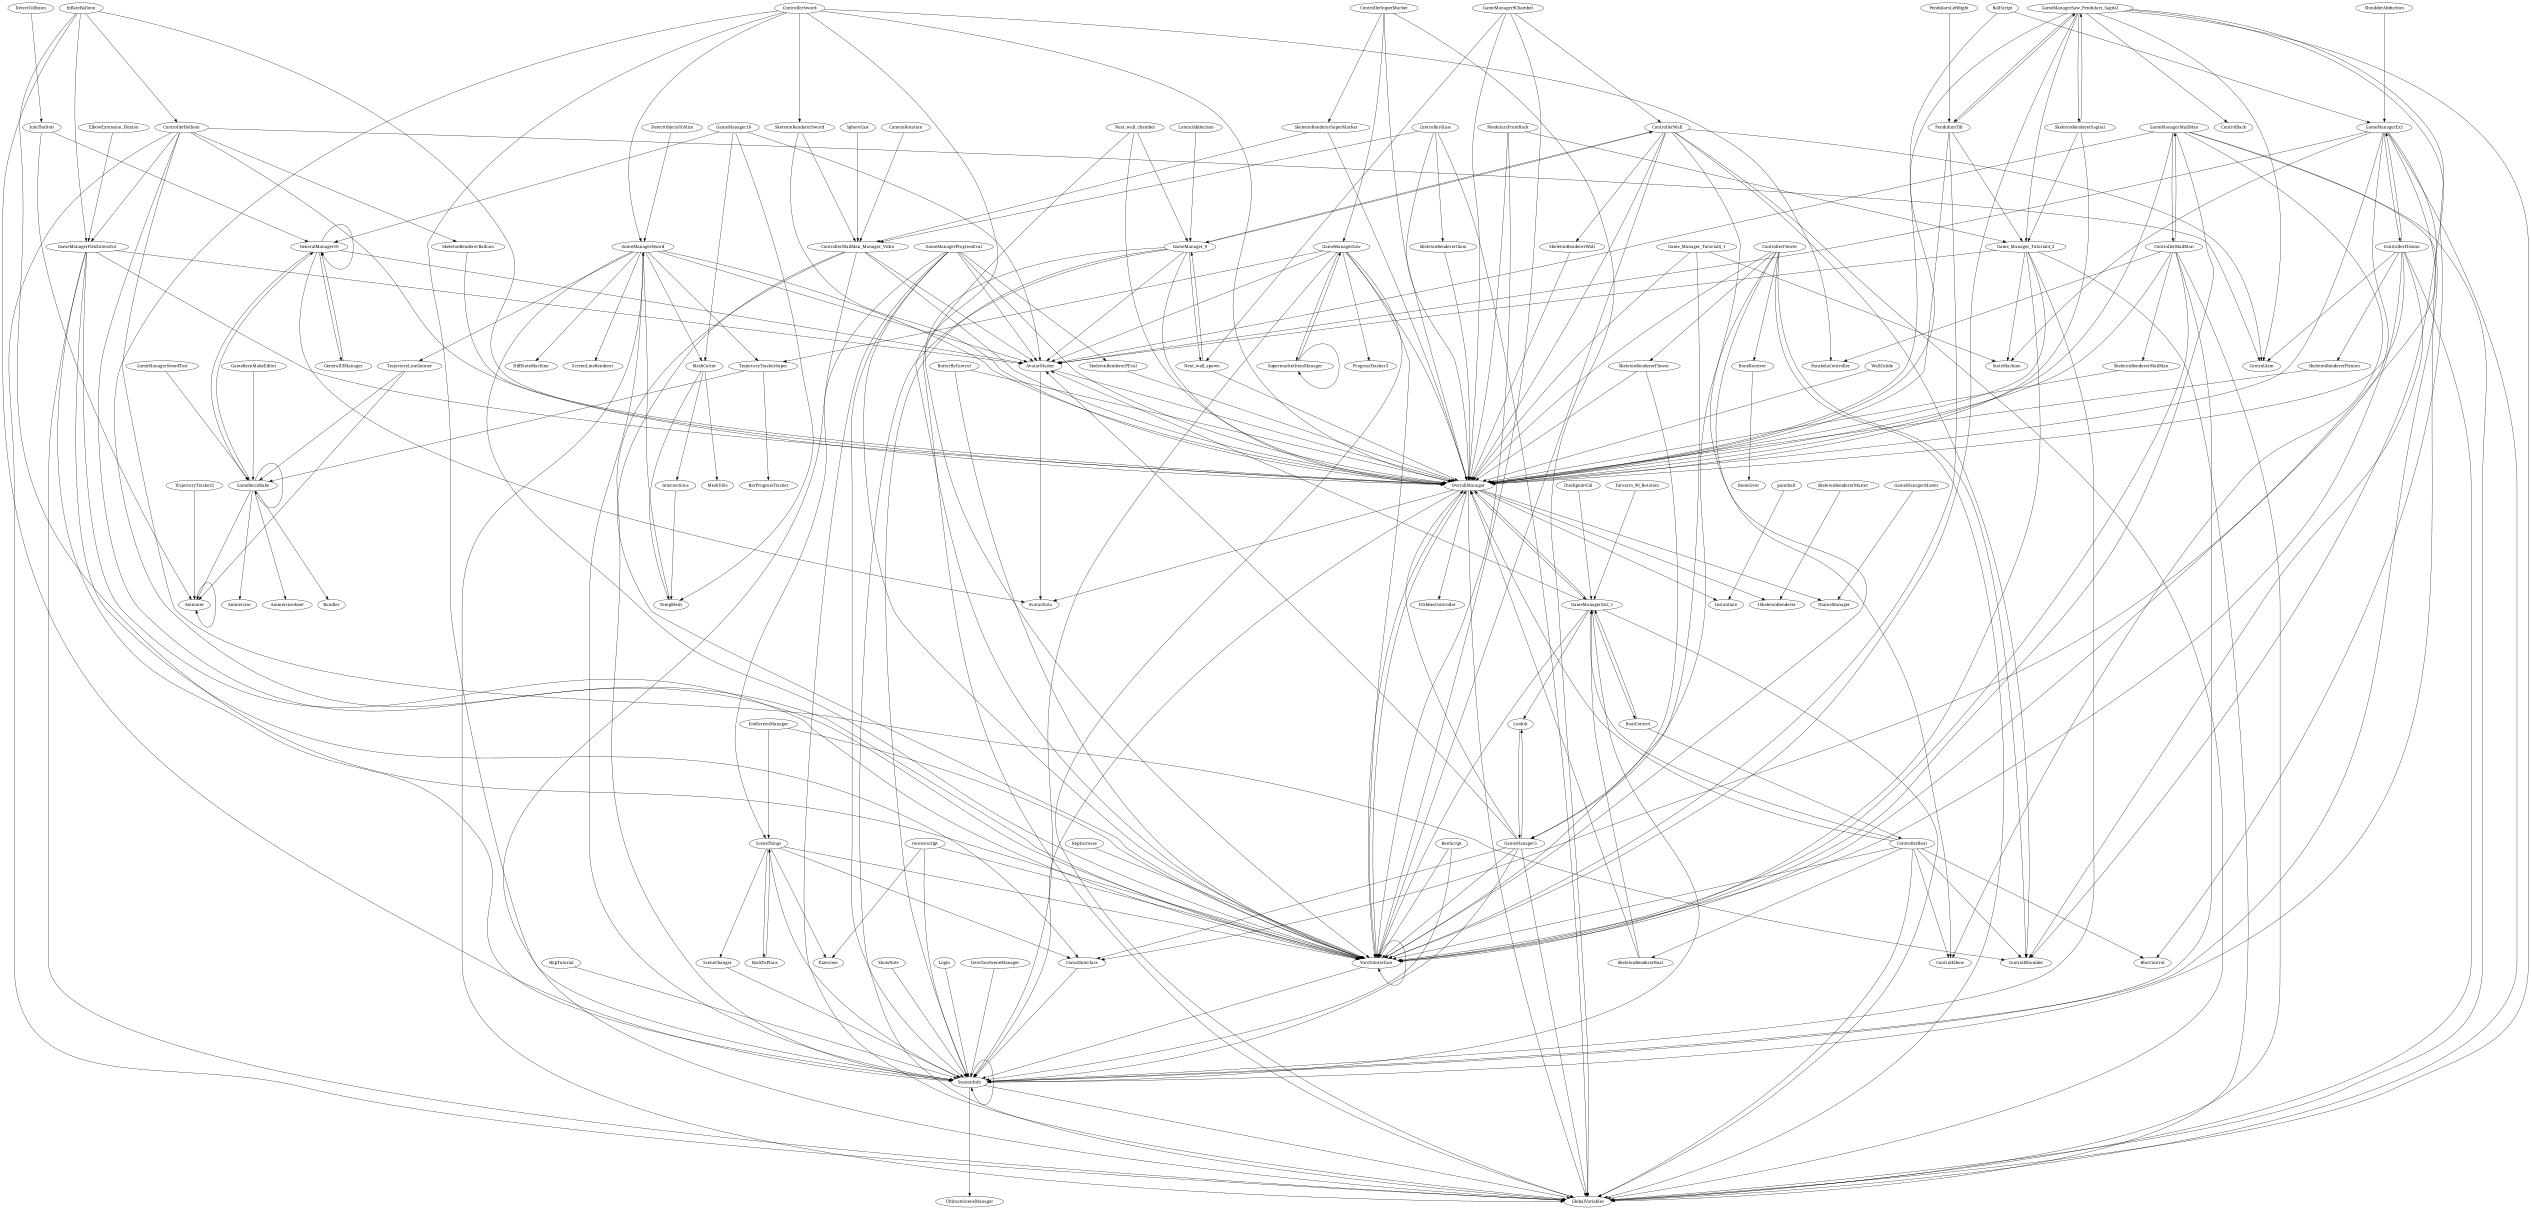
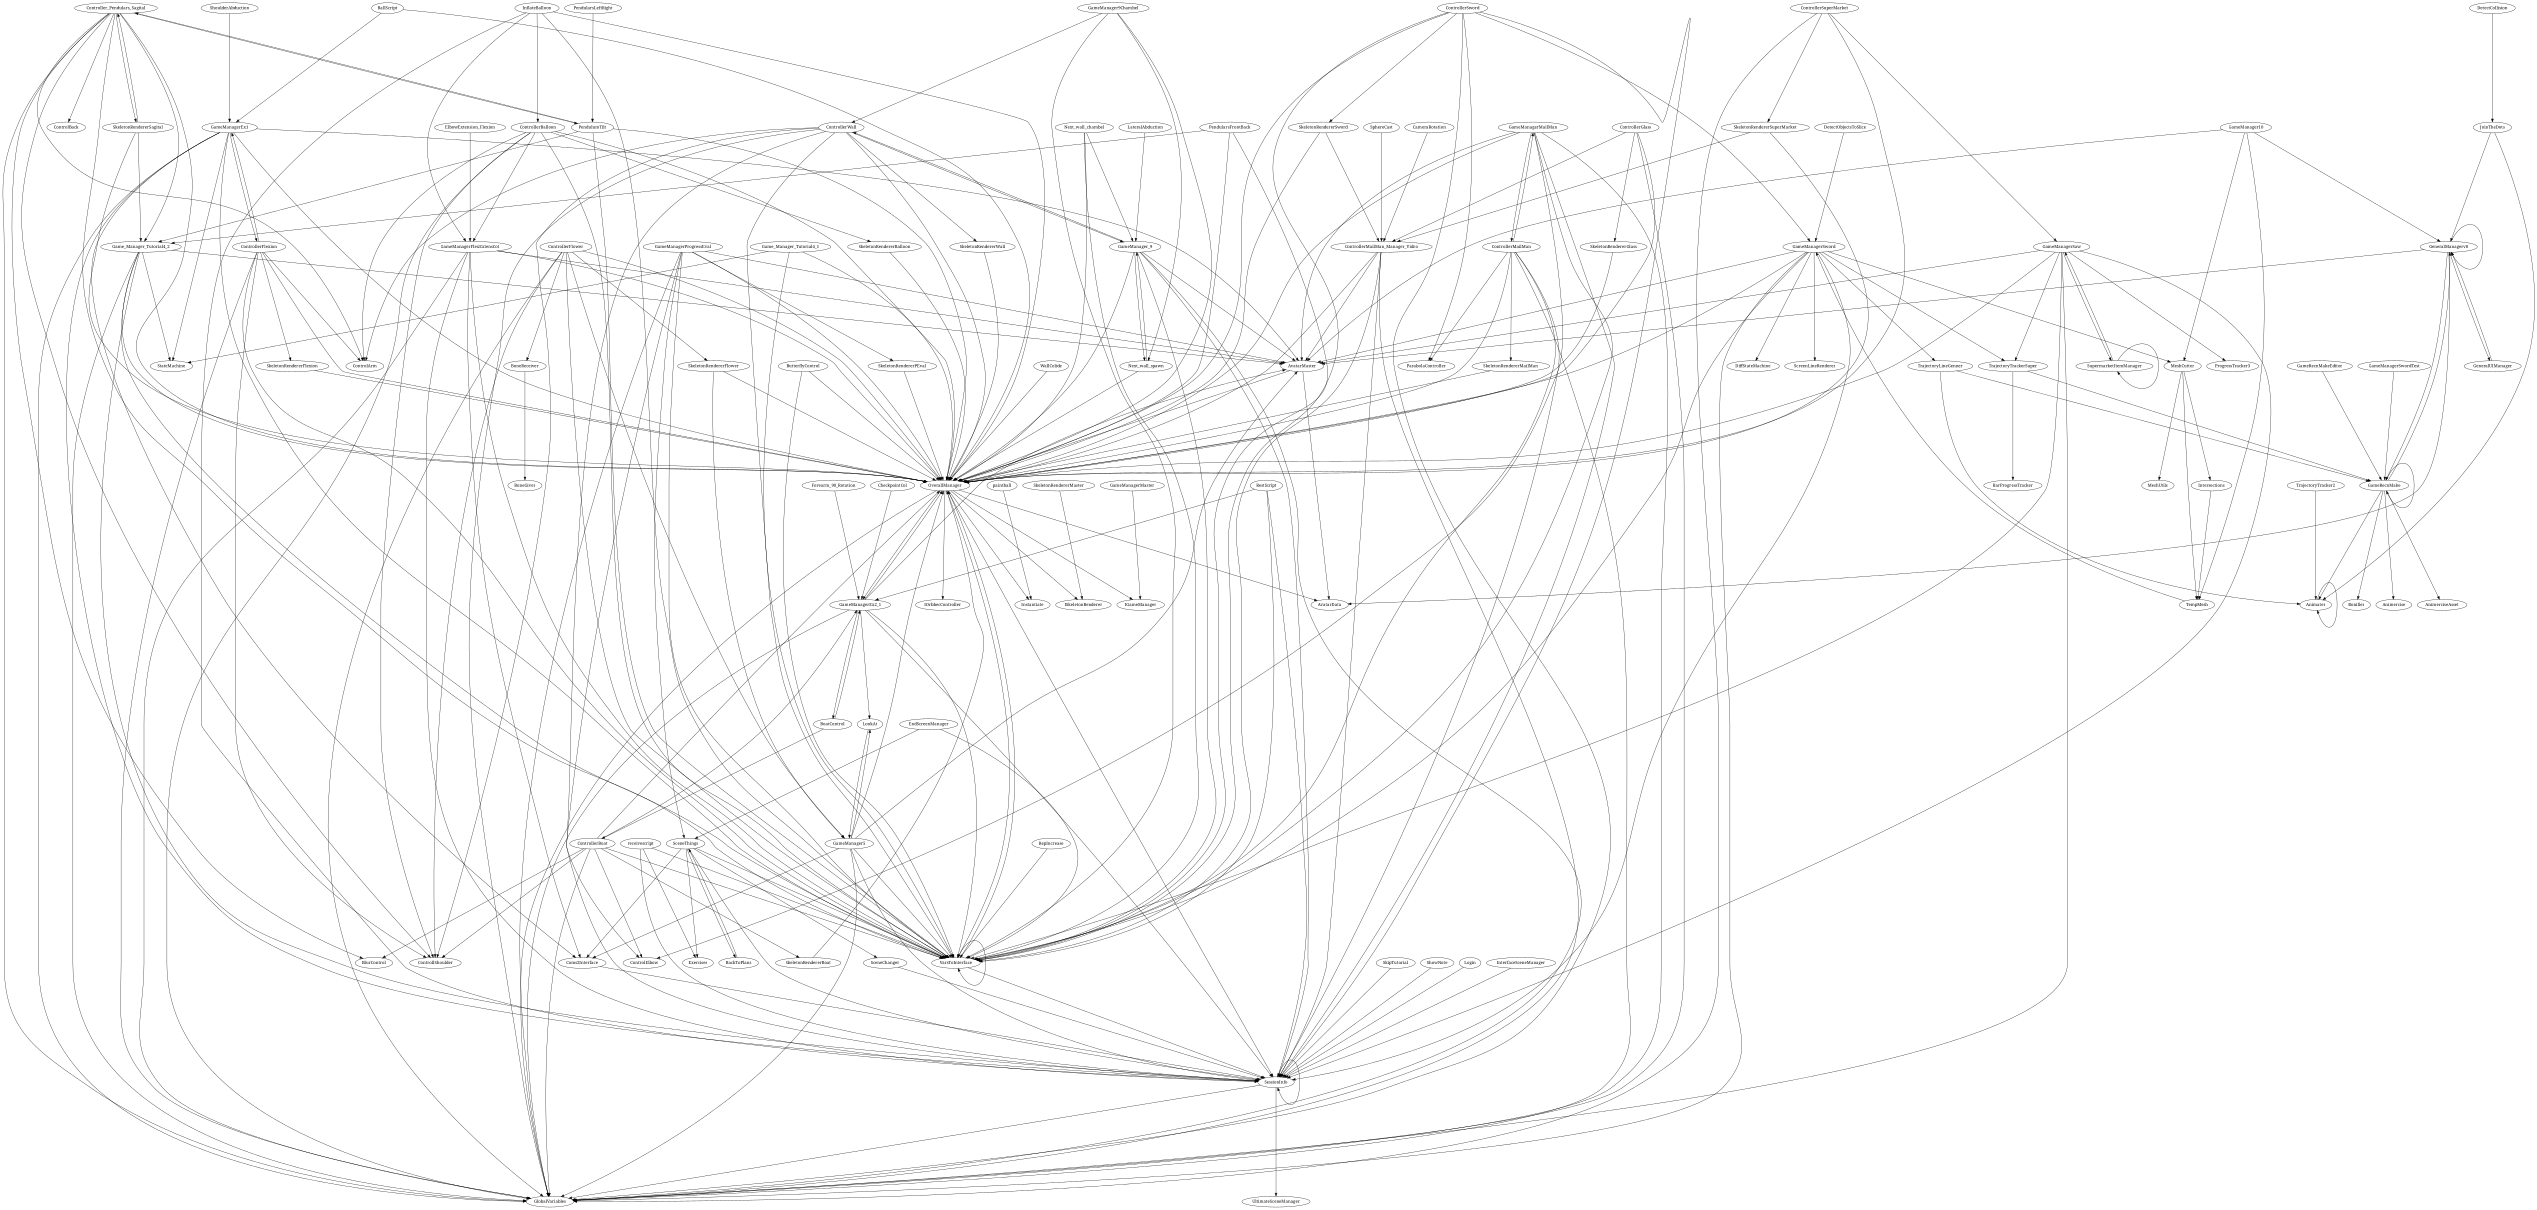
(2080, 8) -> (116, 8)
(1605, 787) -> (1066, 544)
